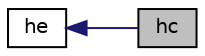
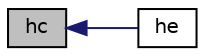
(113, 28) -> (113, 28)
